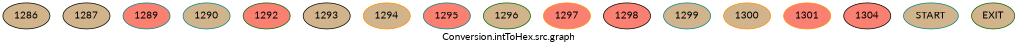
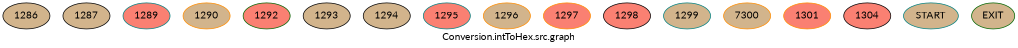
(207, 16) -> (207, 16)
(387, 16) -> (387, 16)
(507, 16) -> (507, 16)
(747, 16) -> (747, 16)
